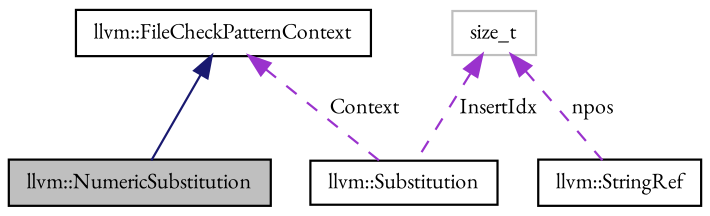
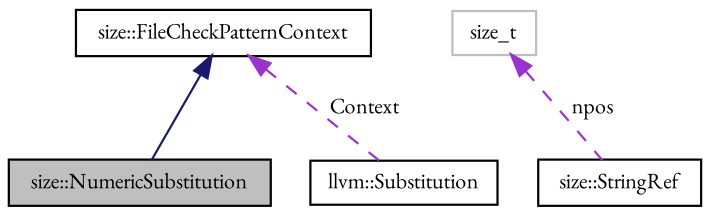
(223, 33) -> (223, 33)
(443, 117) -> none
(140, 183) -> (140, 183)
(620, 183) -> (620, 183)
